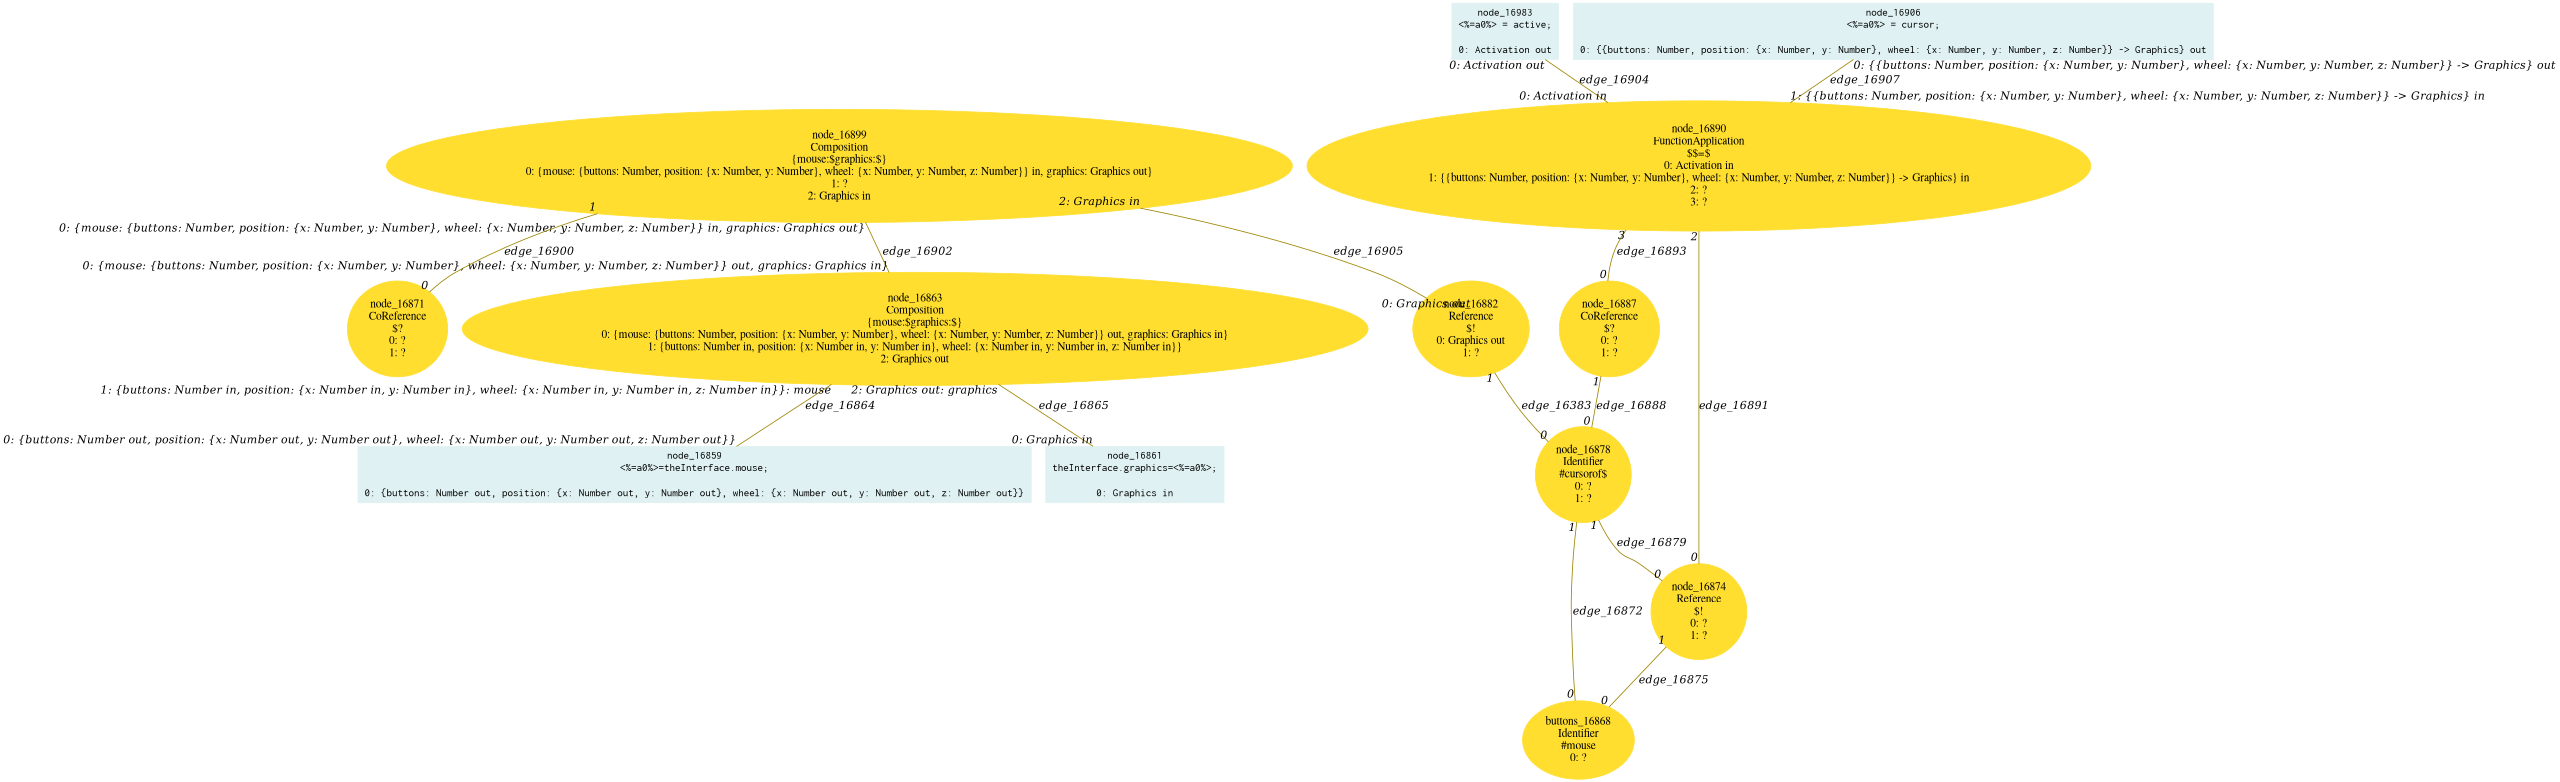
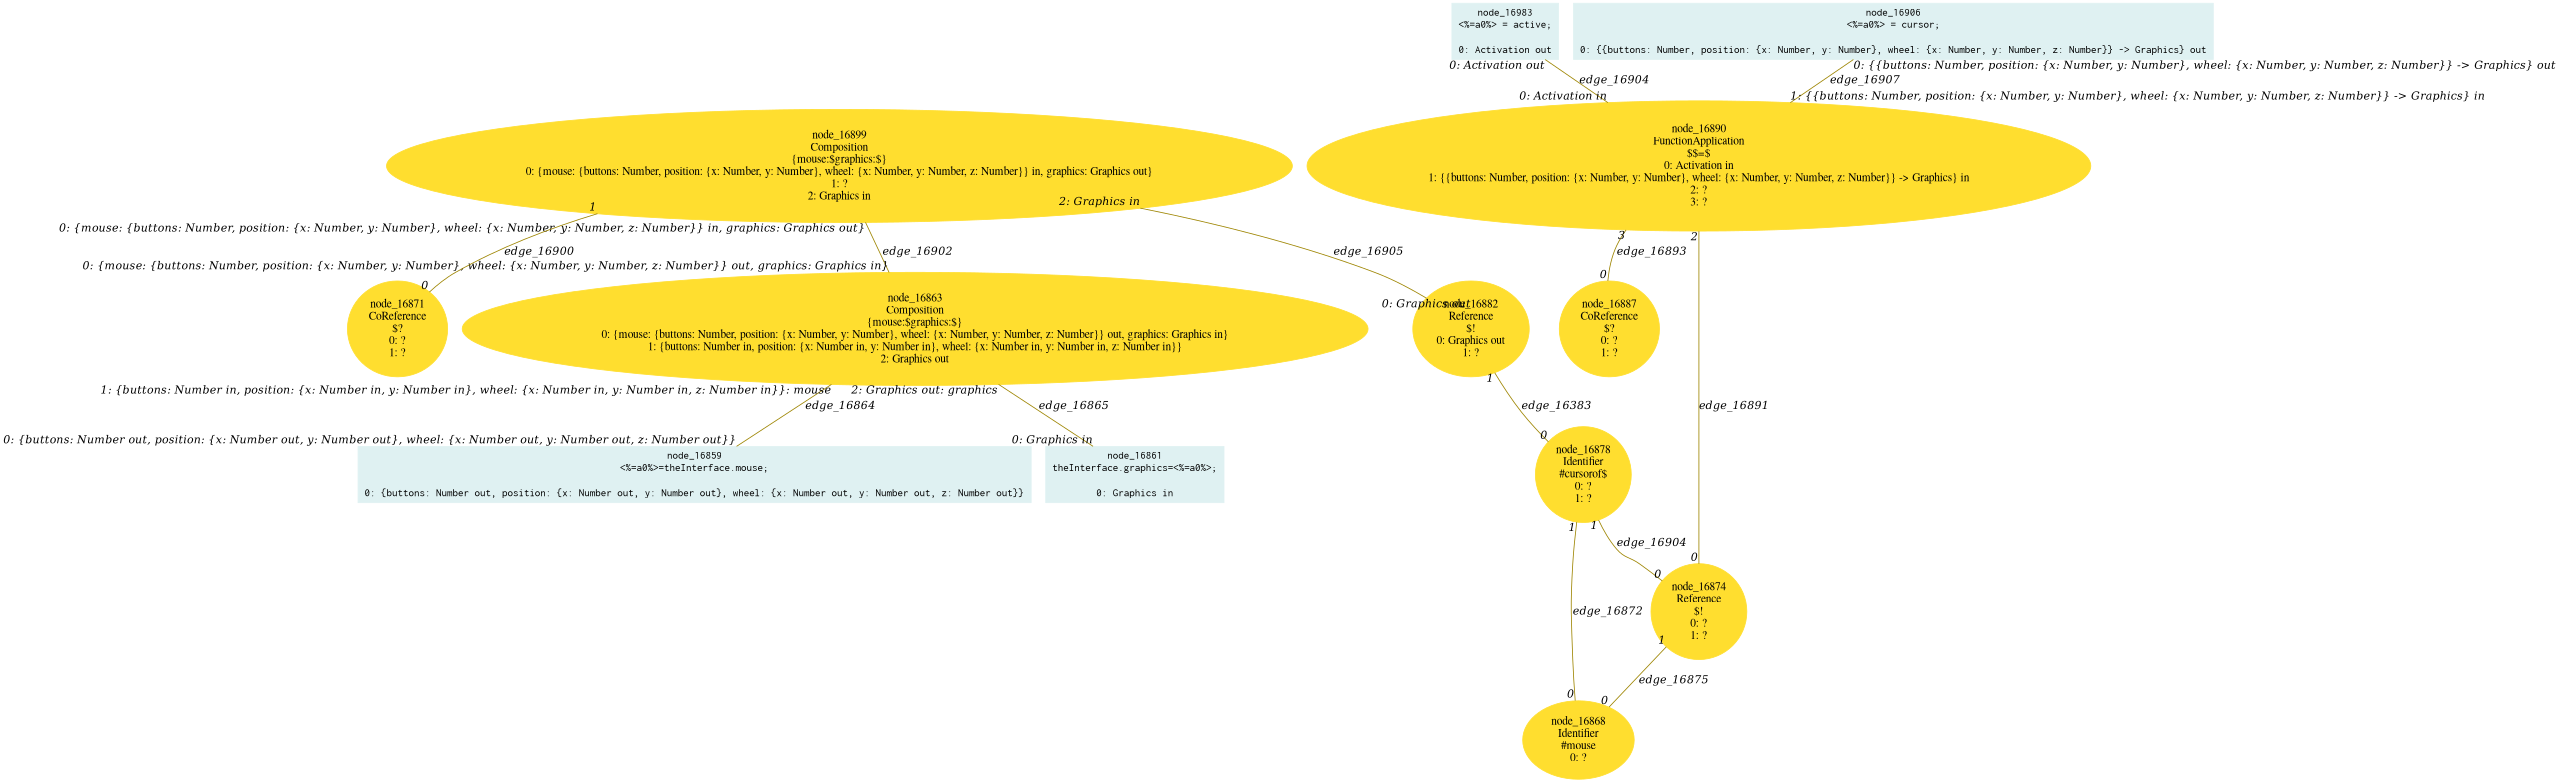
(1596, 402) -> none
(1652, 543) -> (1652, 543)
(1578, 740) -> (1578, 740)
